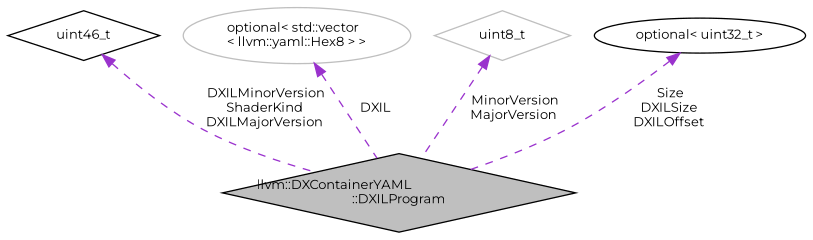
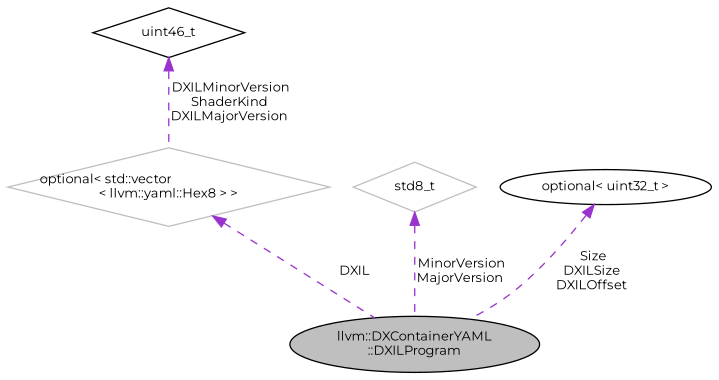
(297, 36) -> (169, 187)
(502, 36) -> (415, 187)
(207, 131) -> (169, 109)
(399, 193) -> (415, 344)
